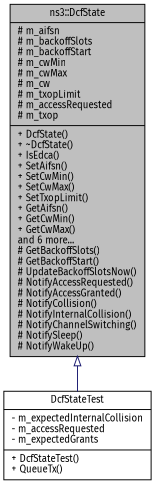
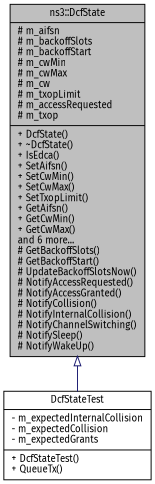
(58, 429) -> (60, 429)
